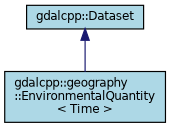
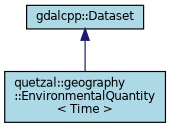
(85, 97) -> (85, 97)
